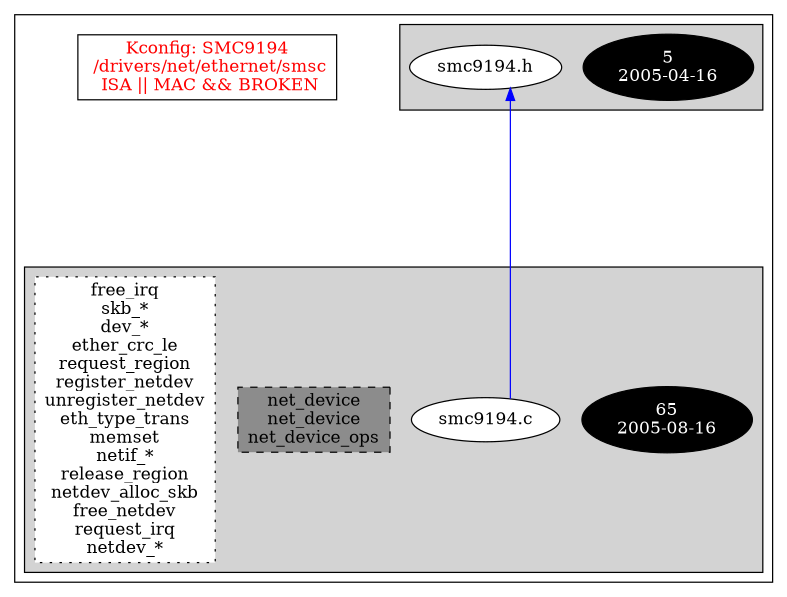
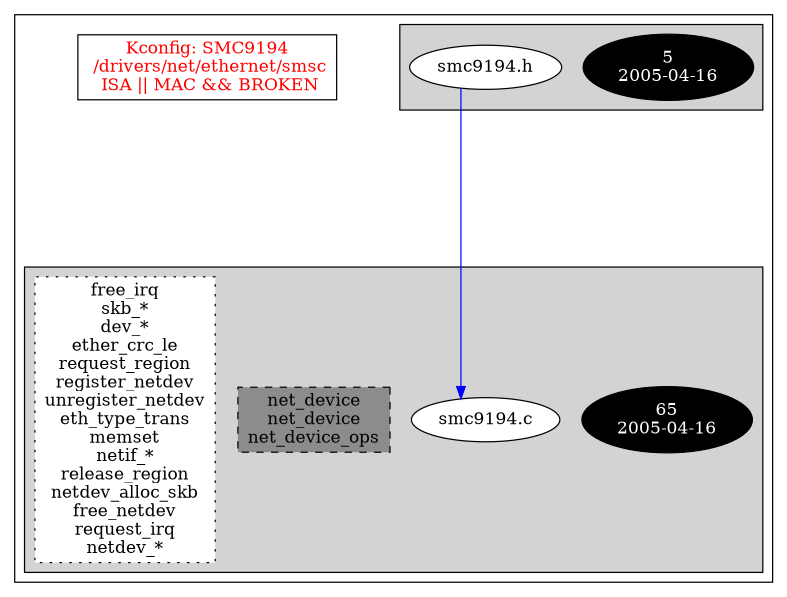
(510, 250) -> (461, 237)
(667, 420) -> (667, 420)
